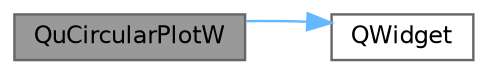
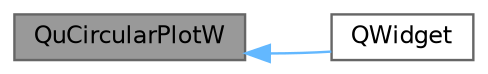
(276, 21) -> (301, 53)
